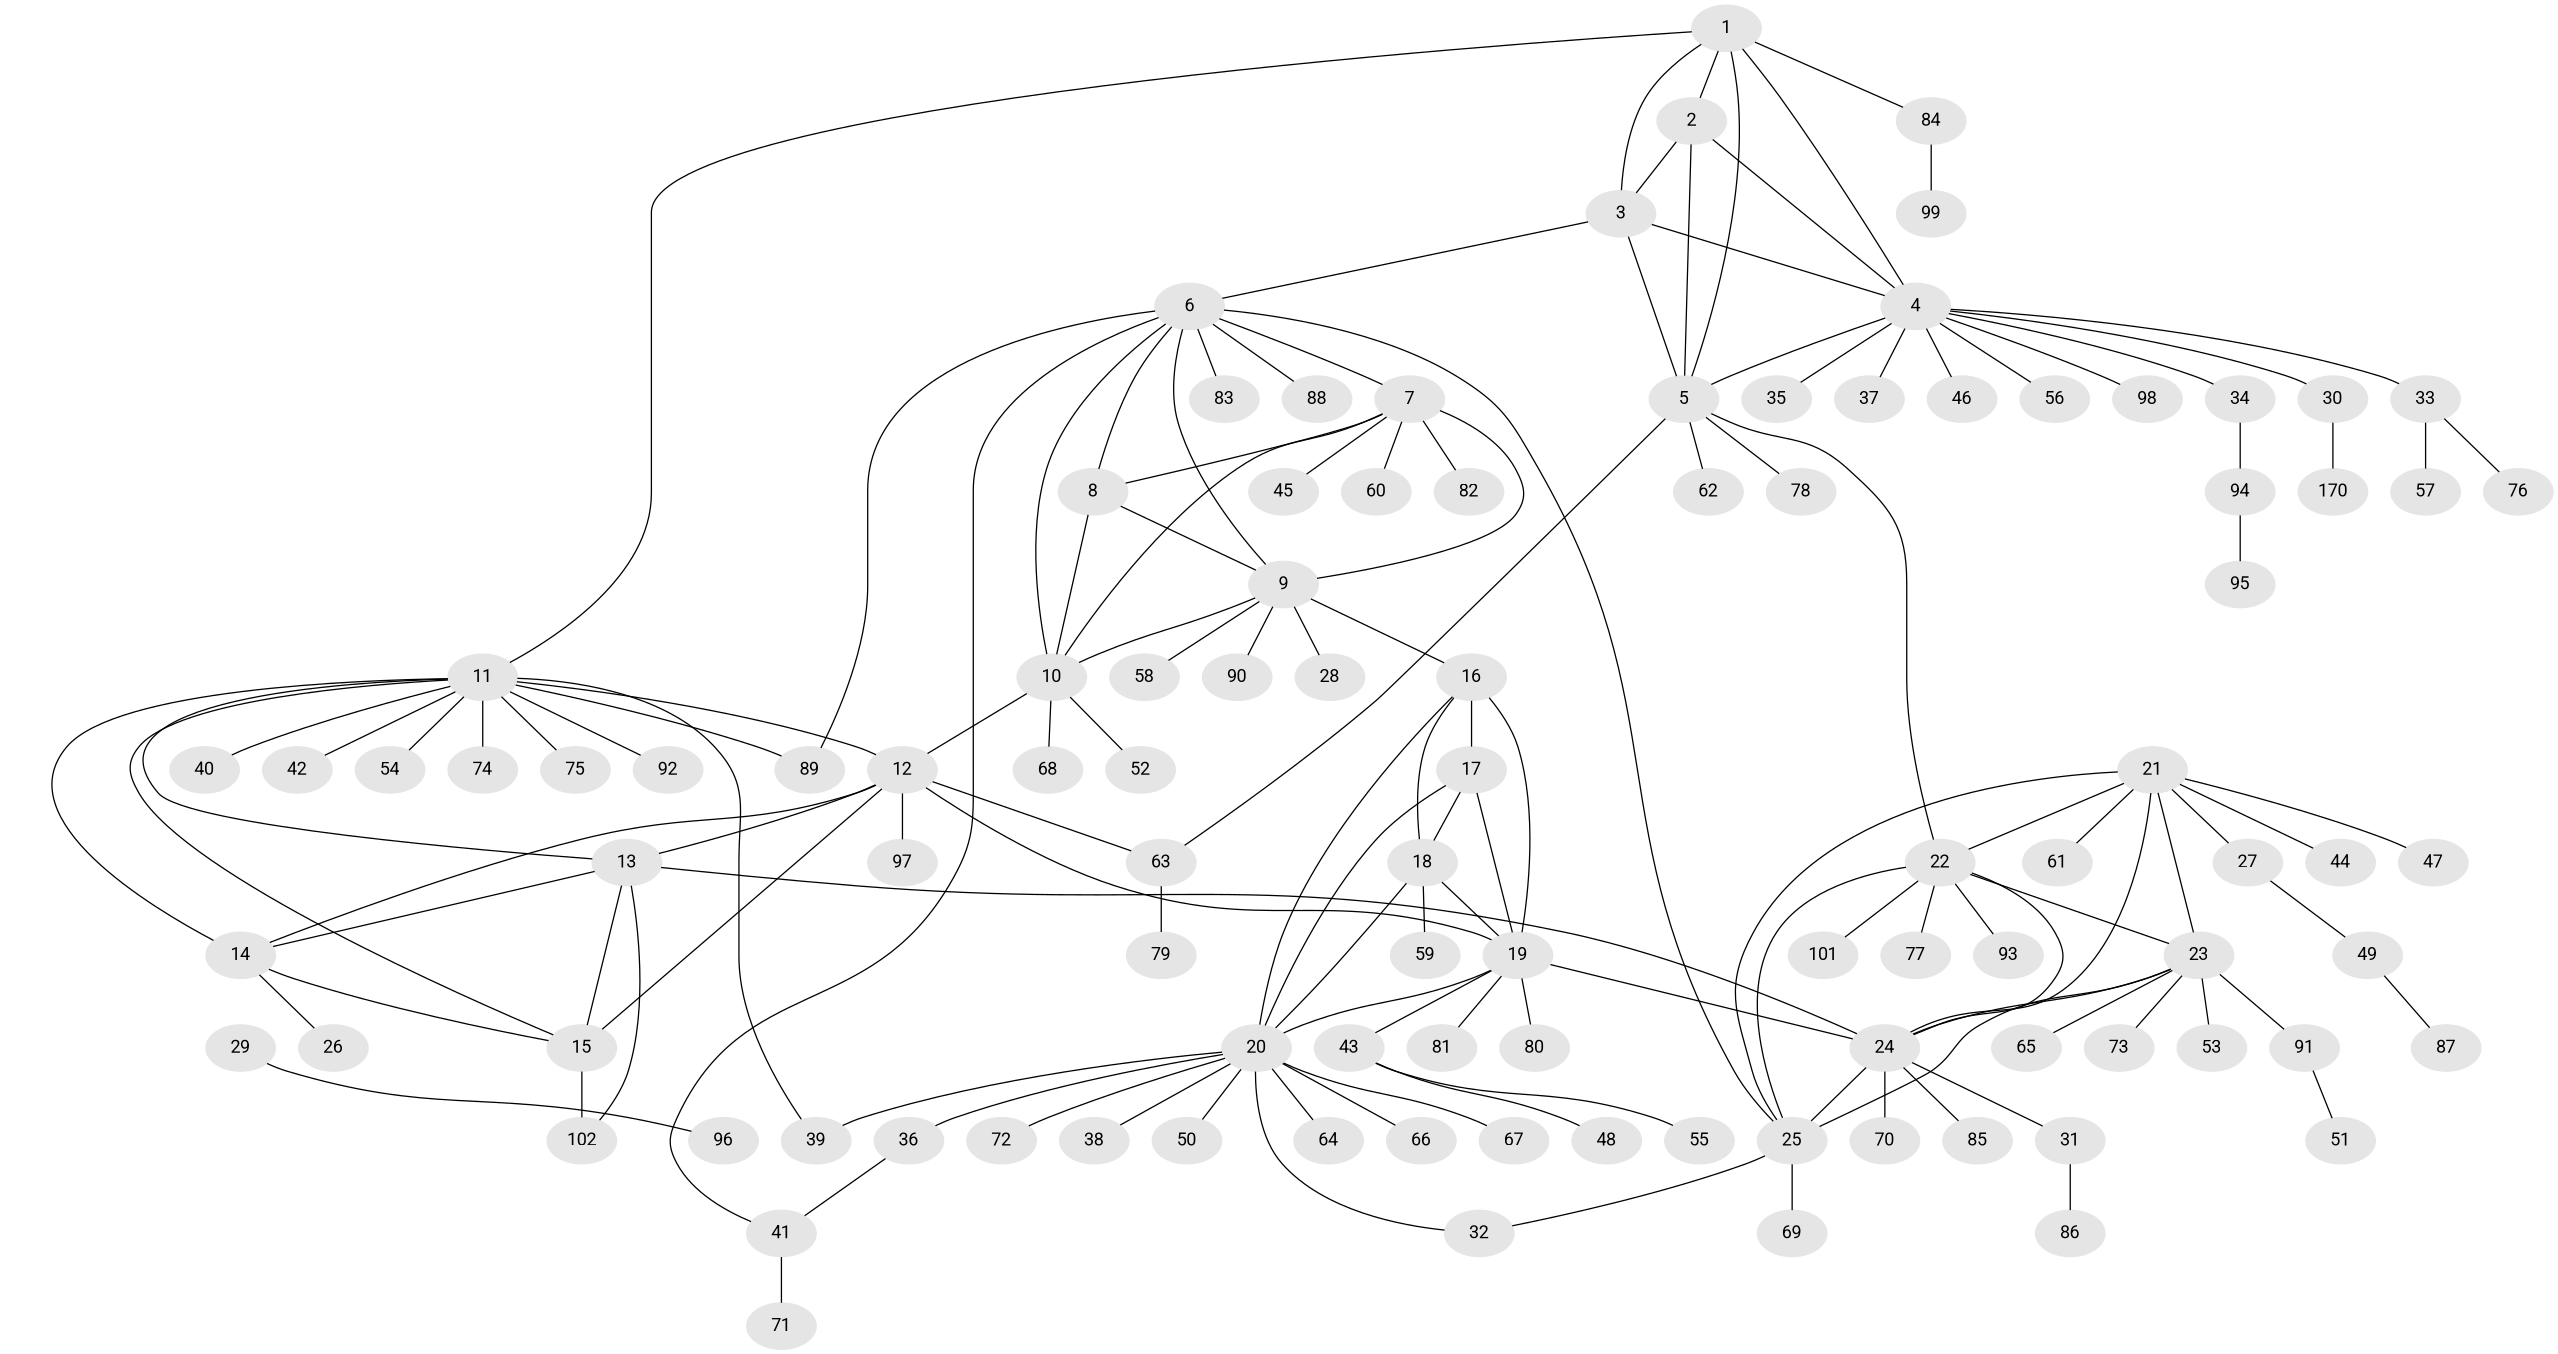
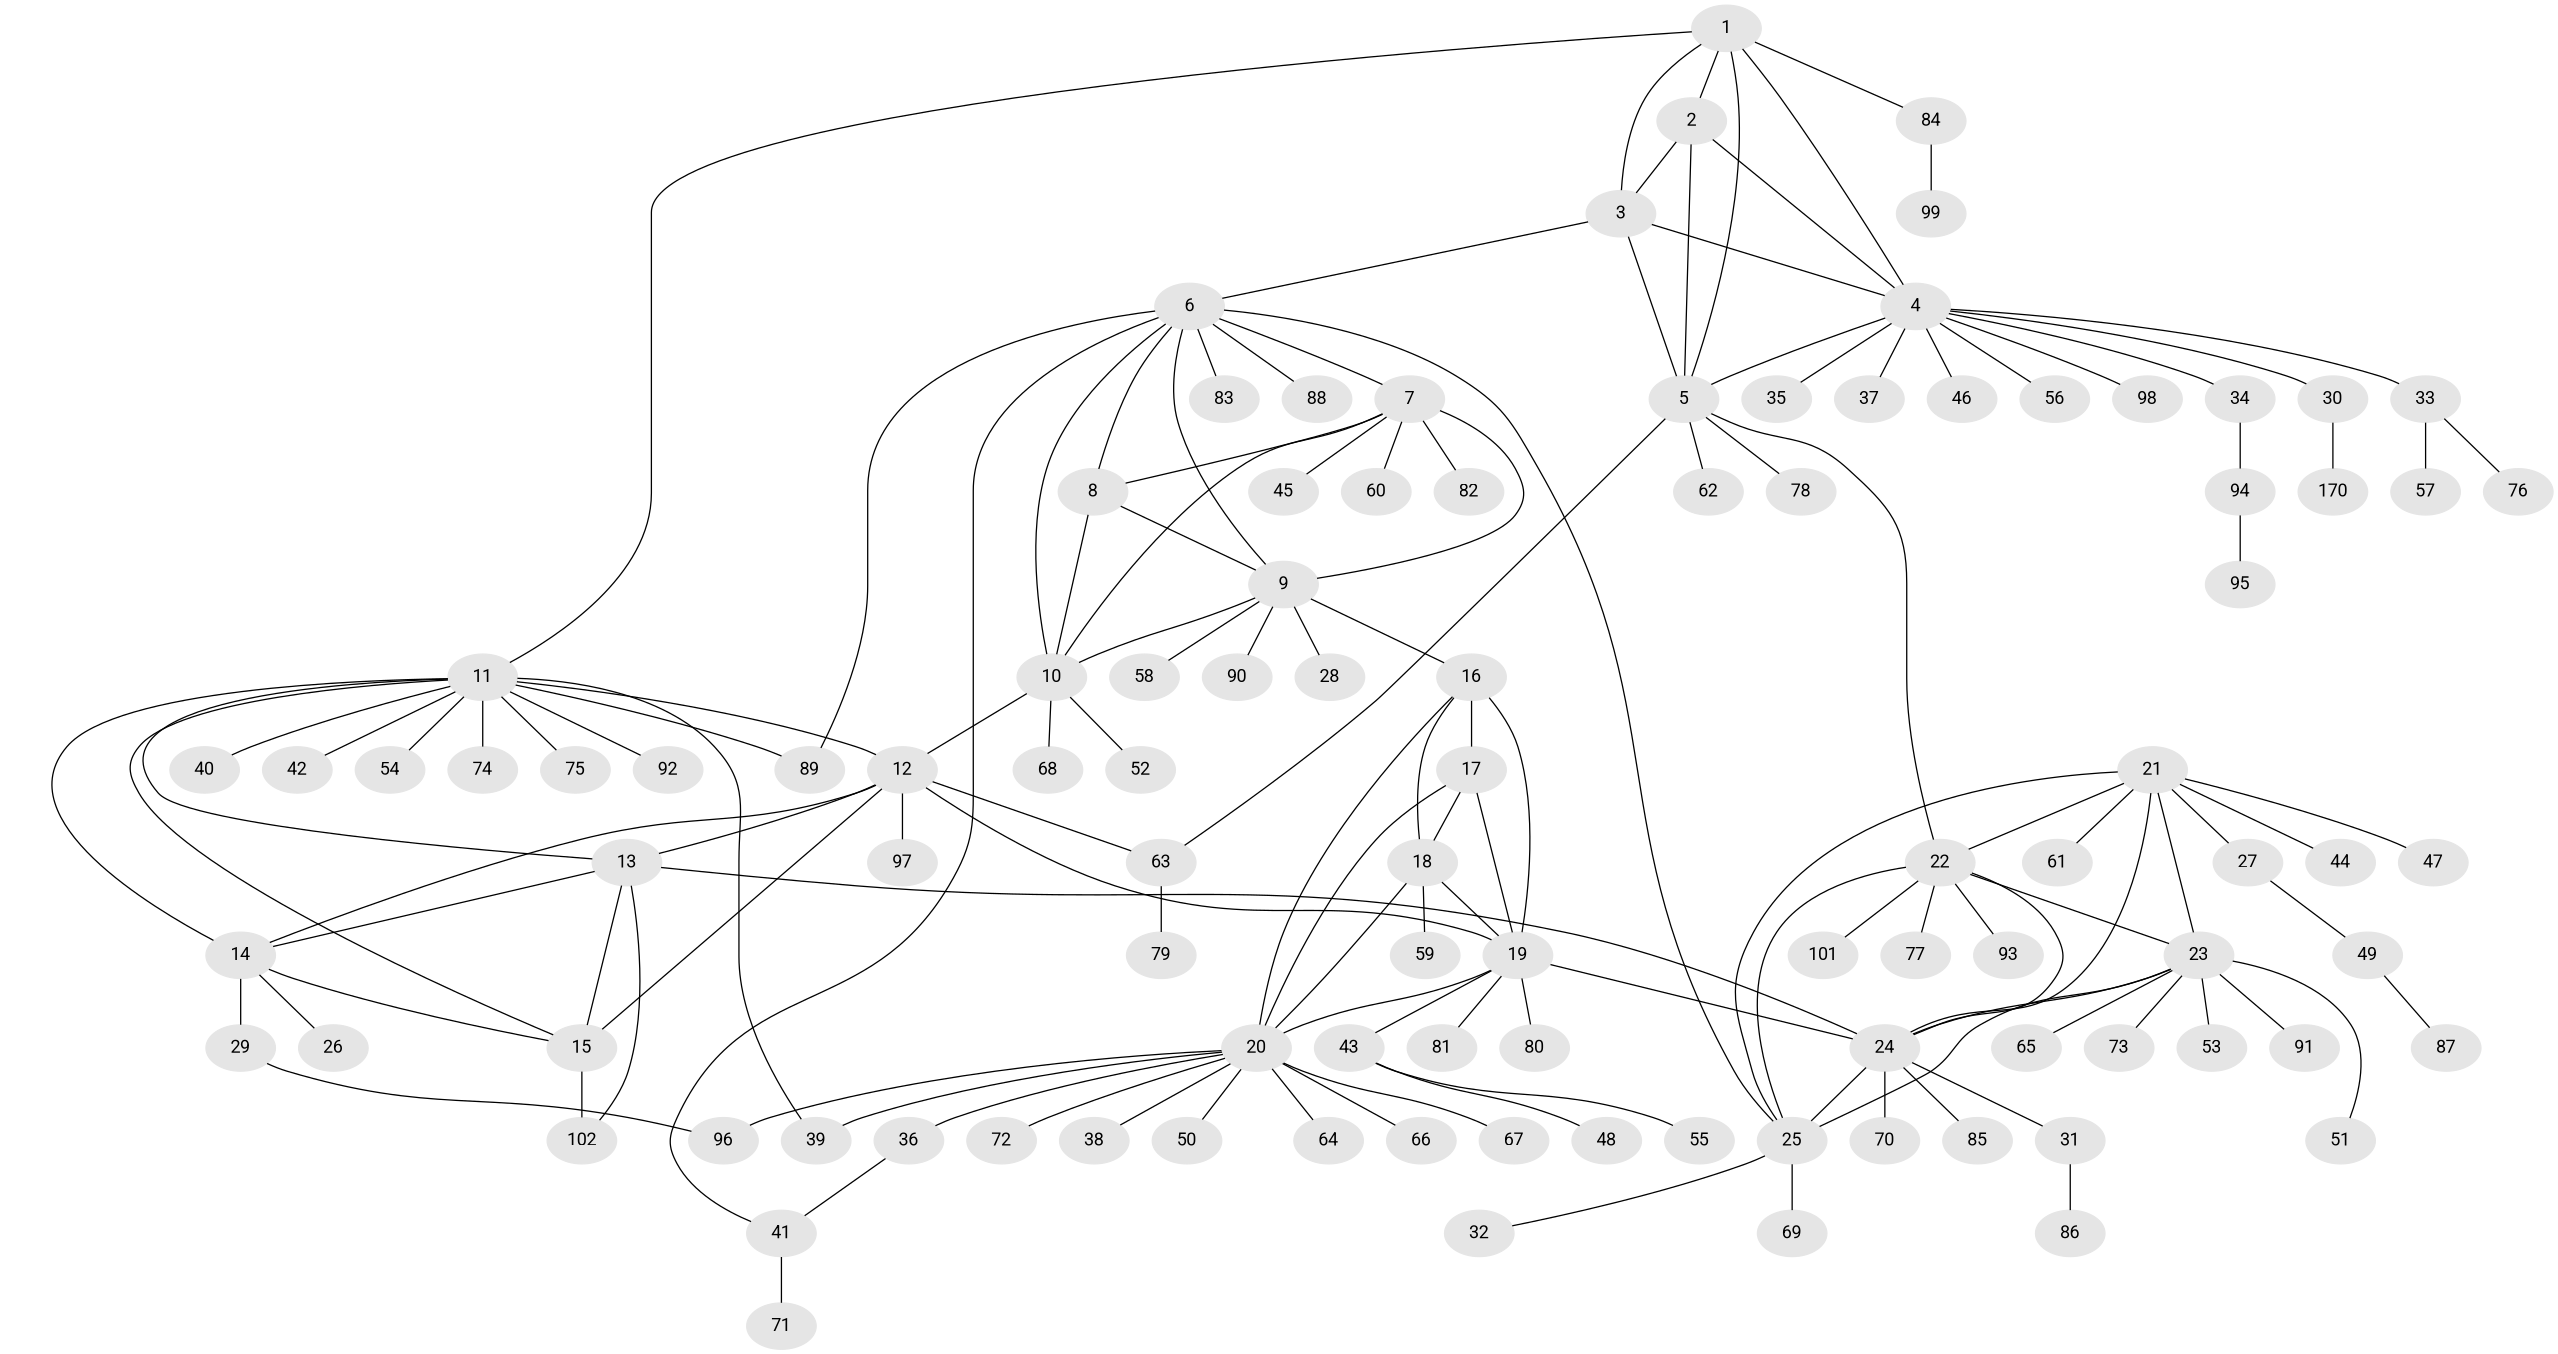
none -> (241, 1002)
(2323, 1094) -> (2338, 1009)
(1313, 1190) -> (983, 1073)
